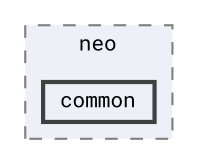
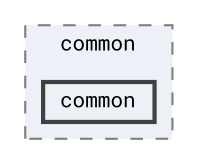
(99, 45) -> (99, 45)
